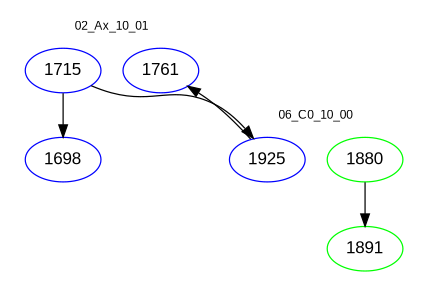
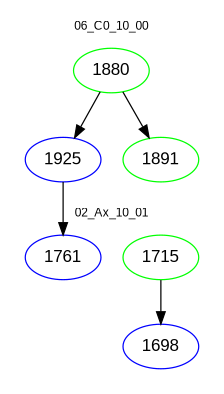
(63, 71) -> (161, 257)
(172, 95) -> (90, 109)
